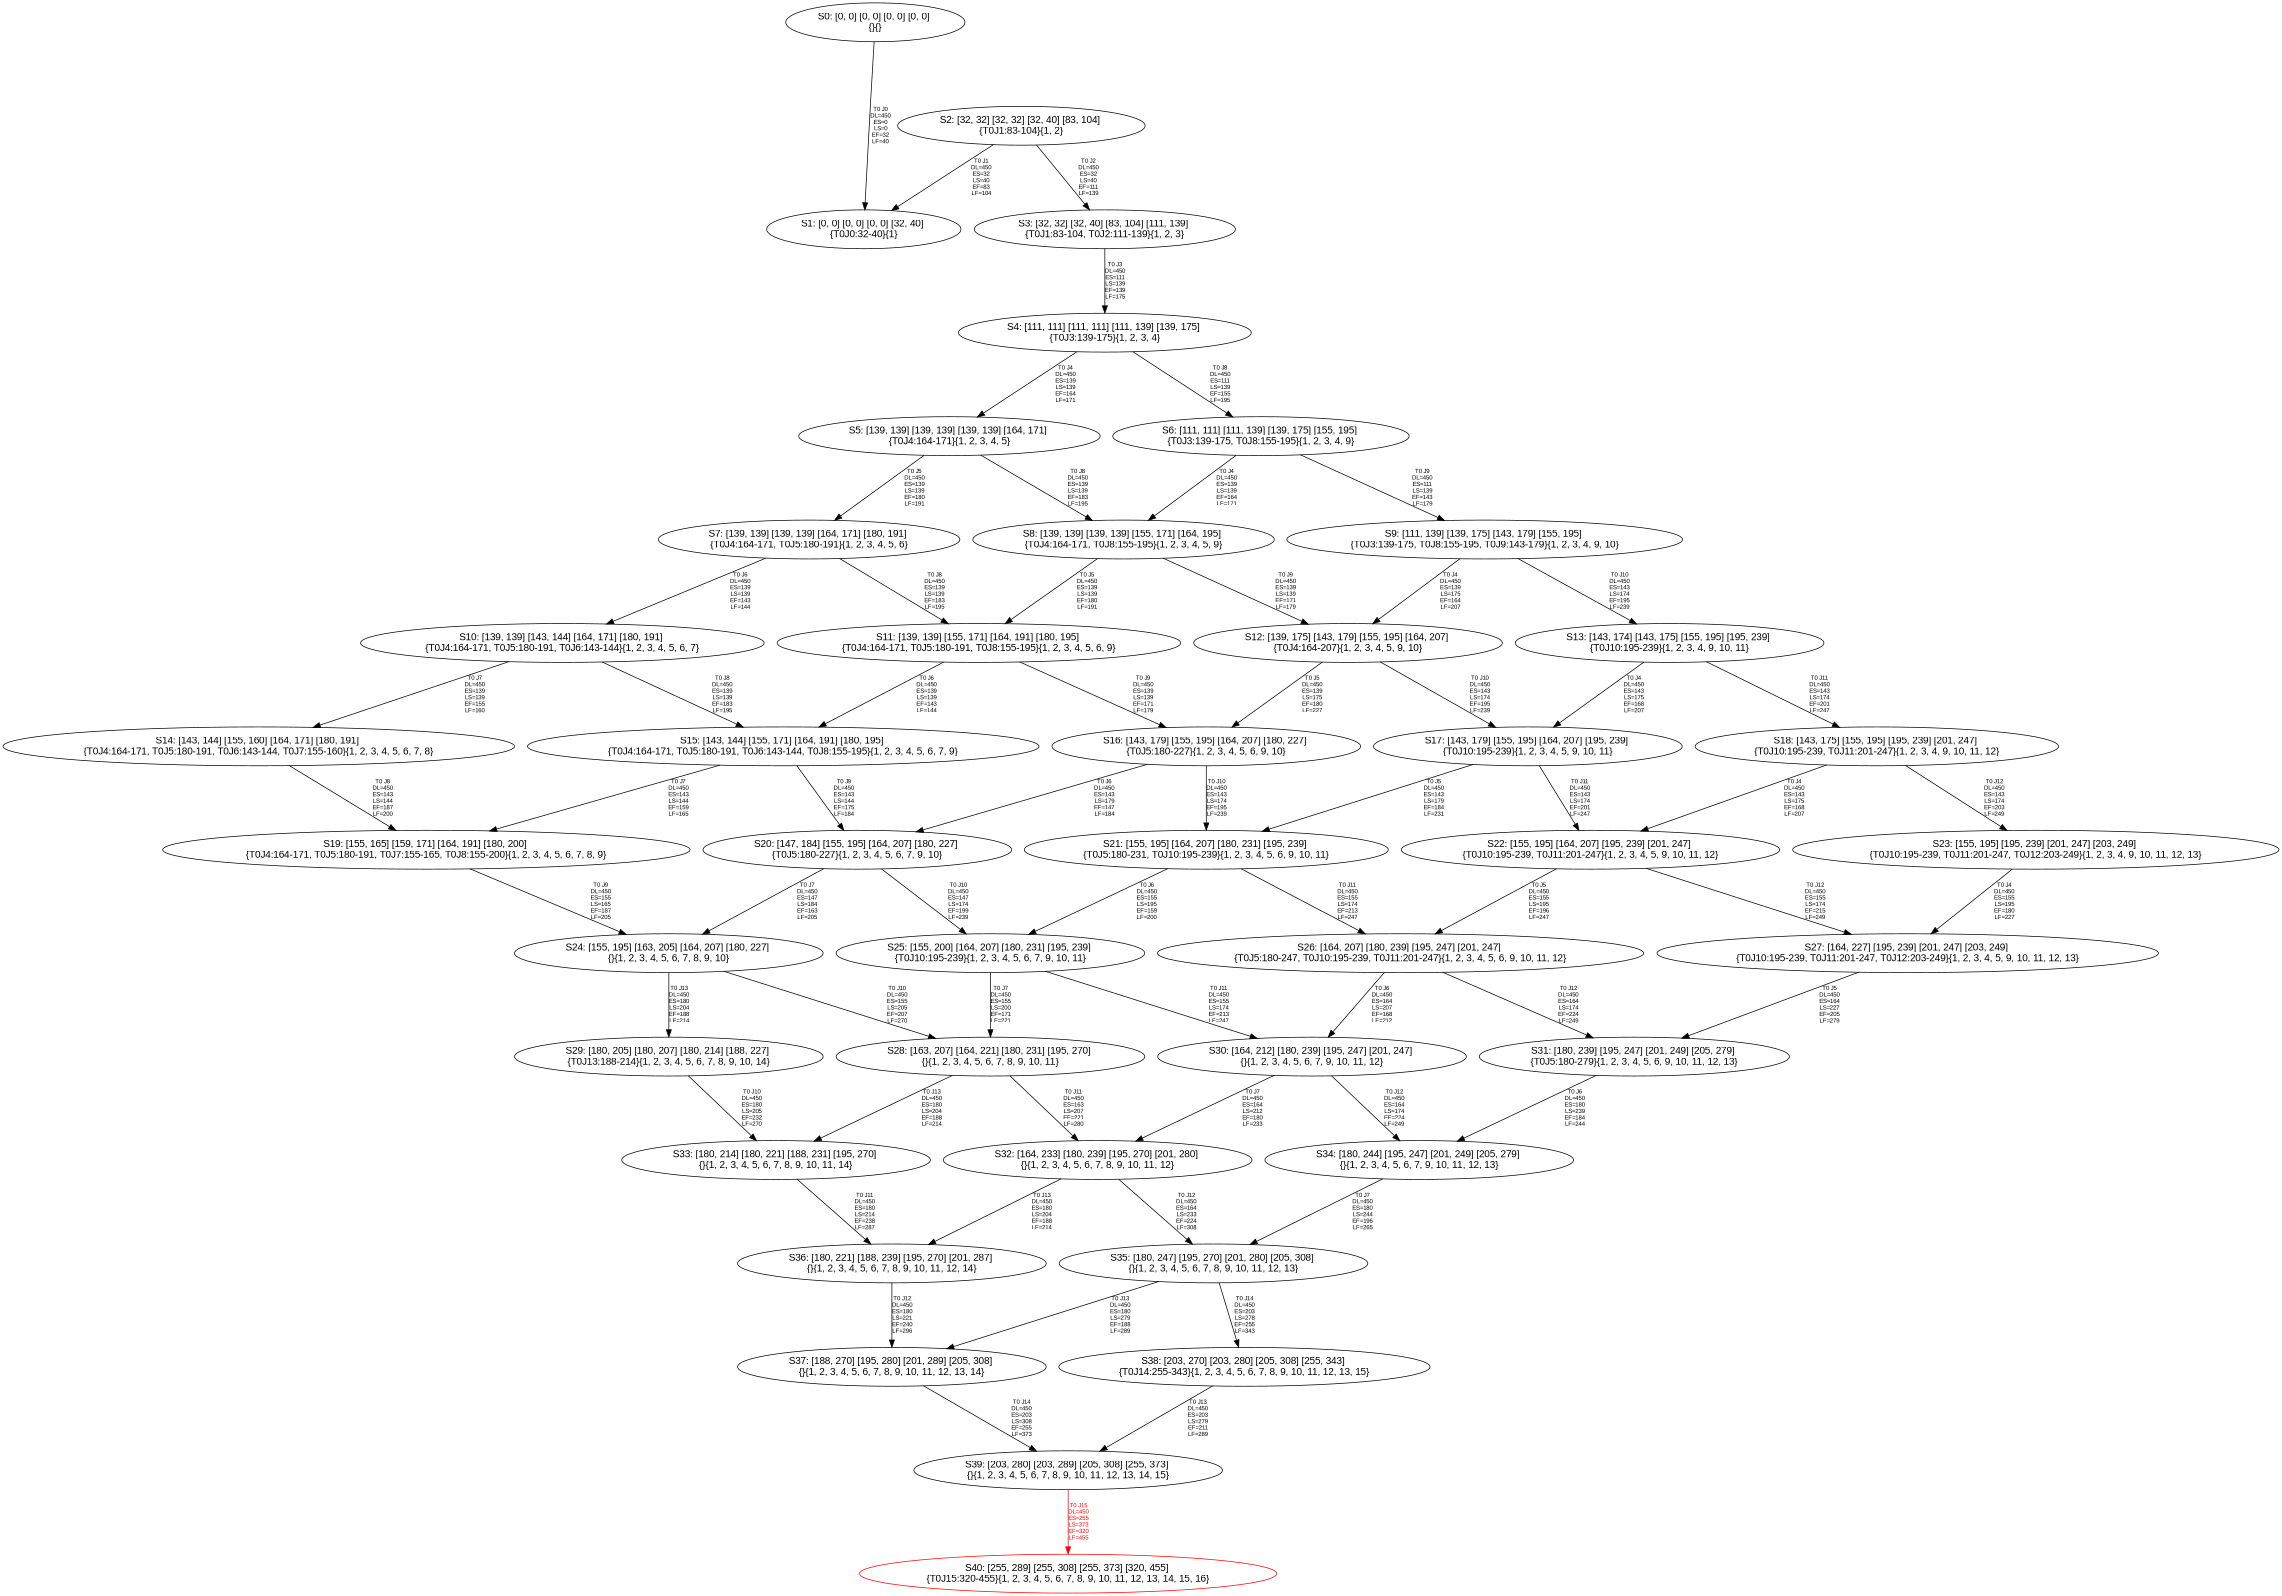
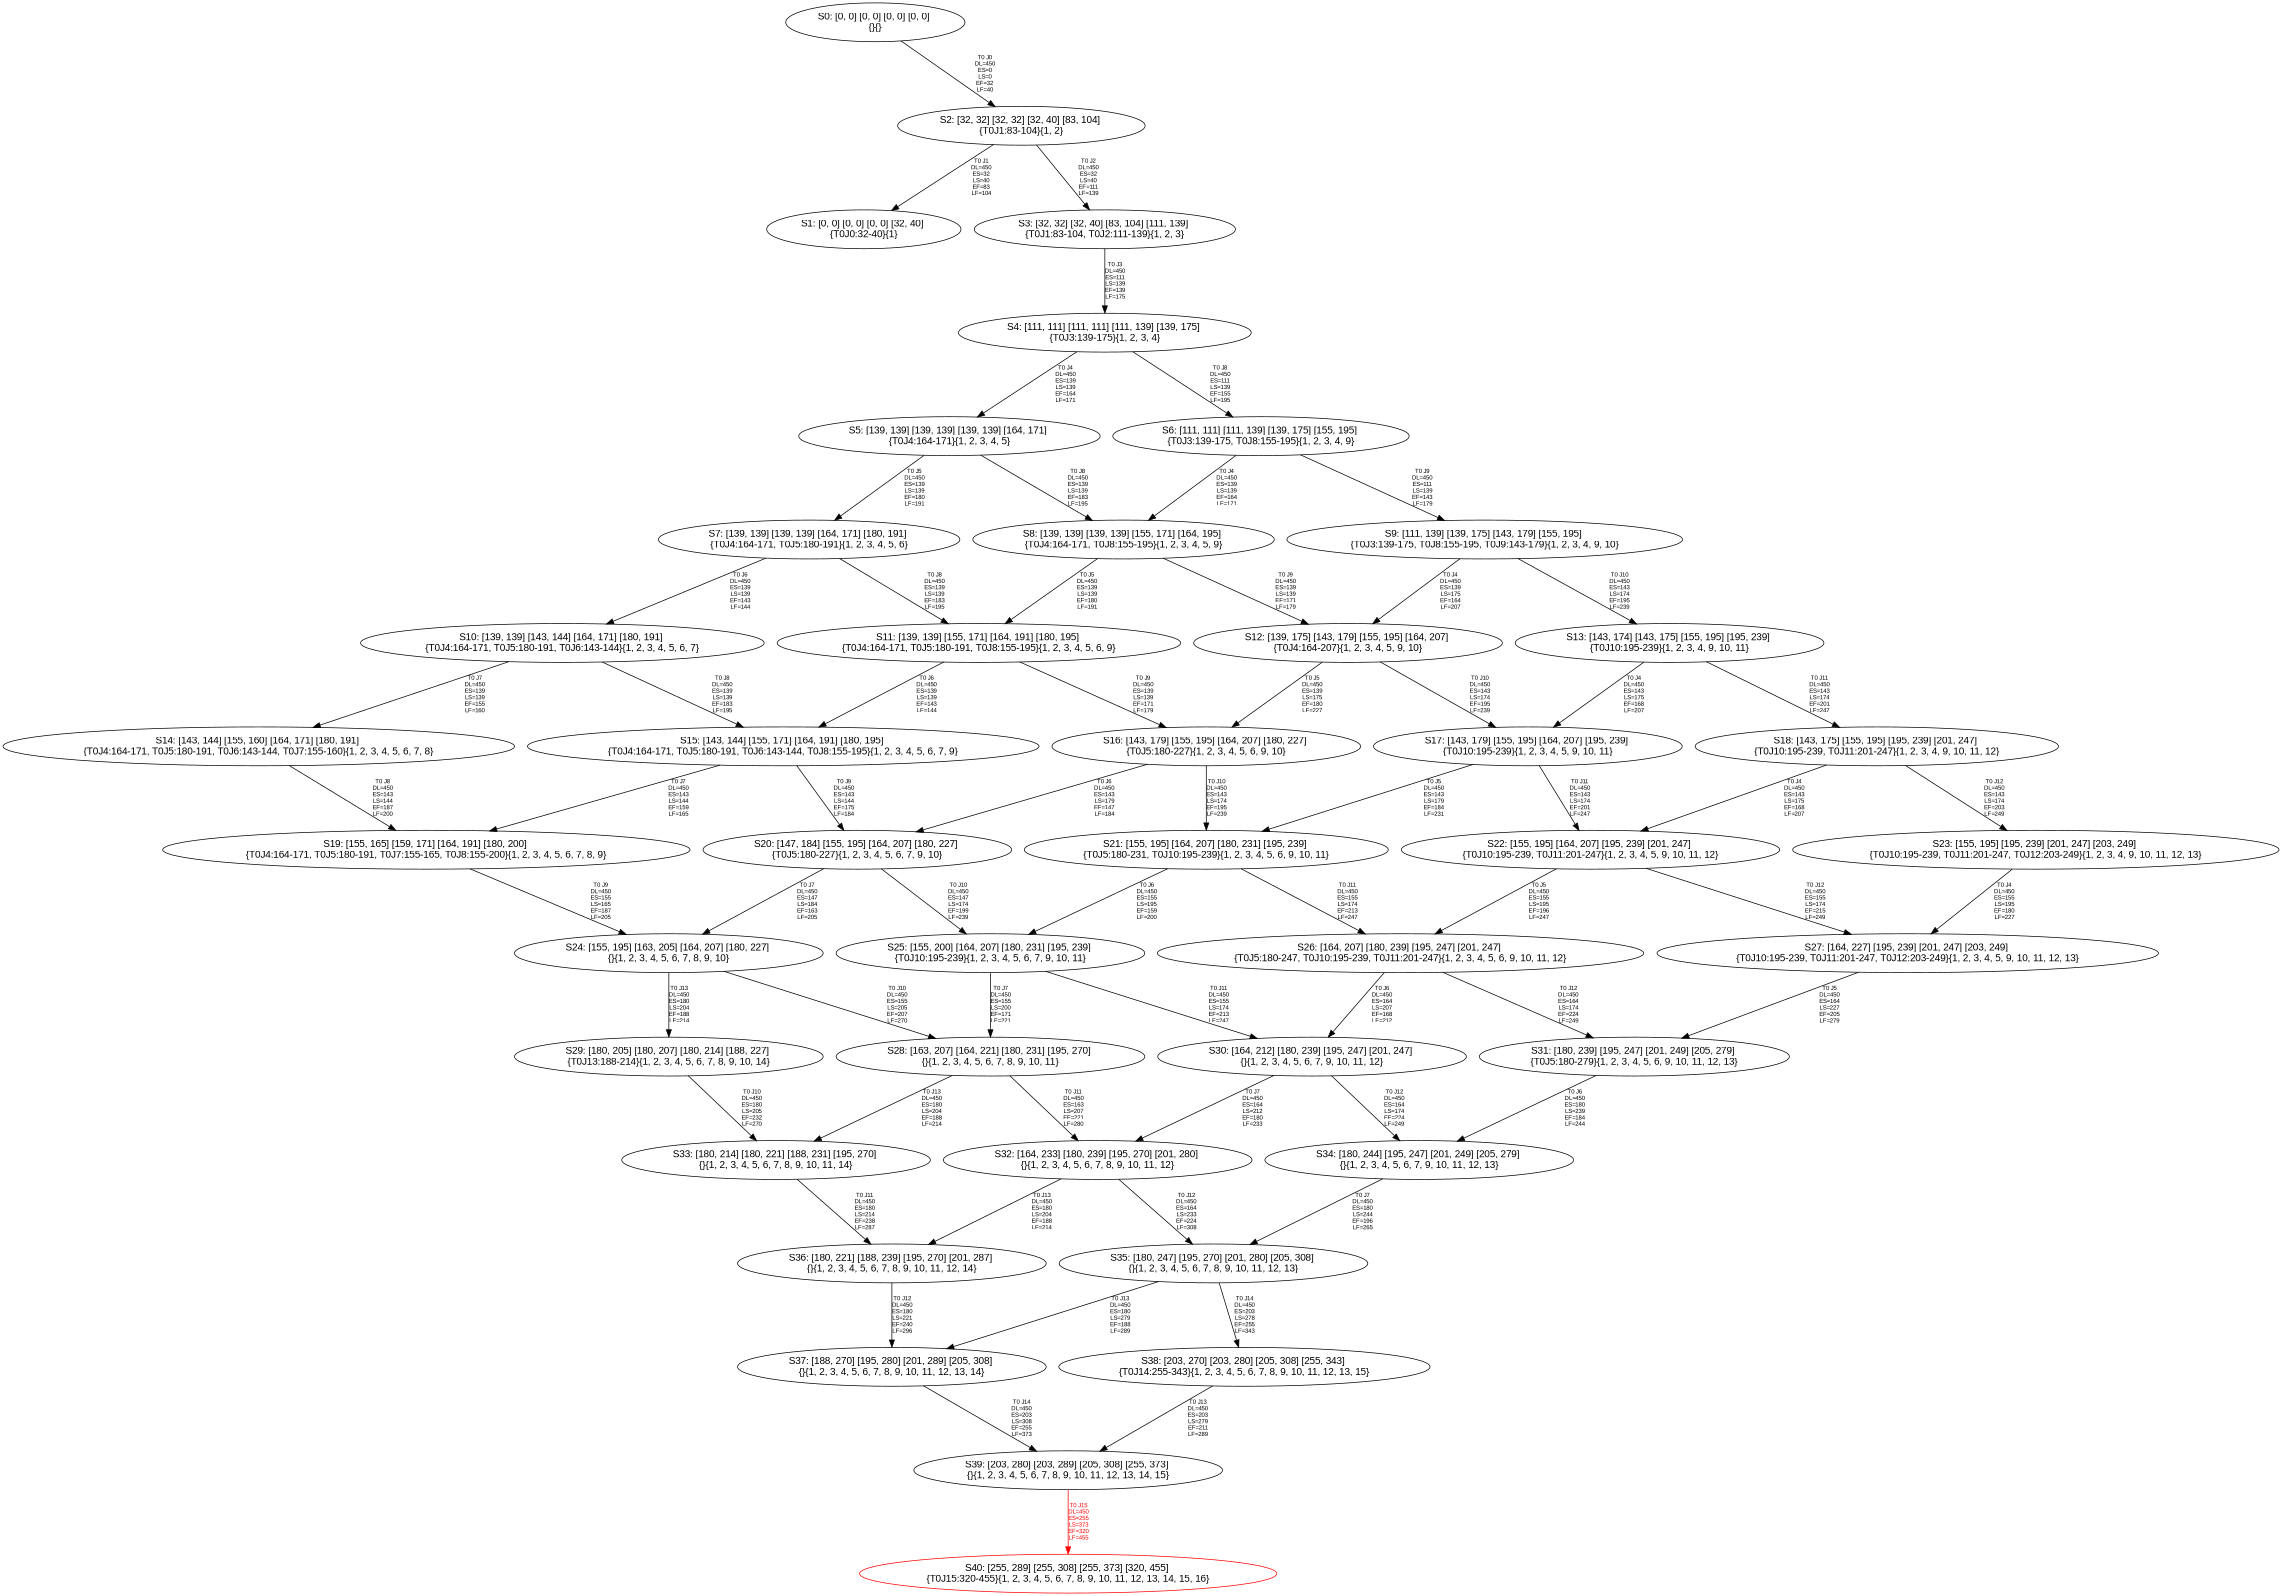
(869, 122) -> (945, 72)
